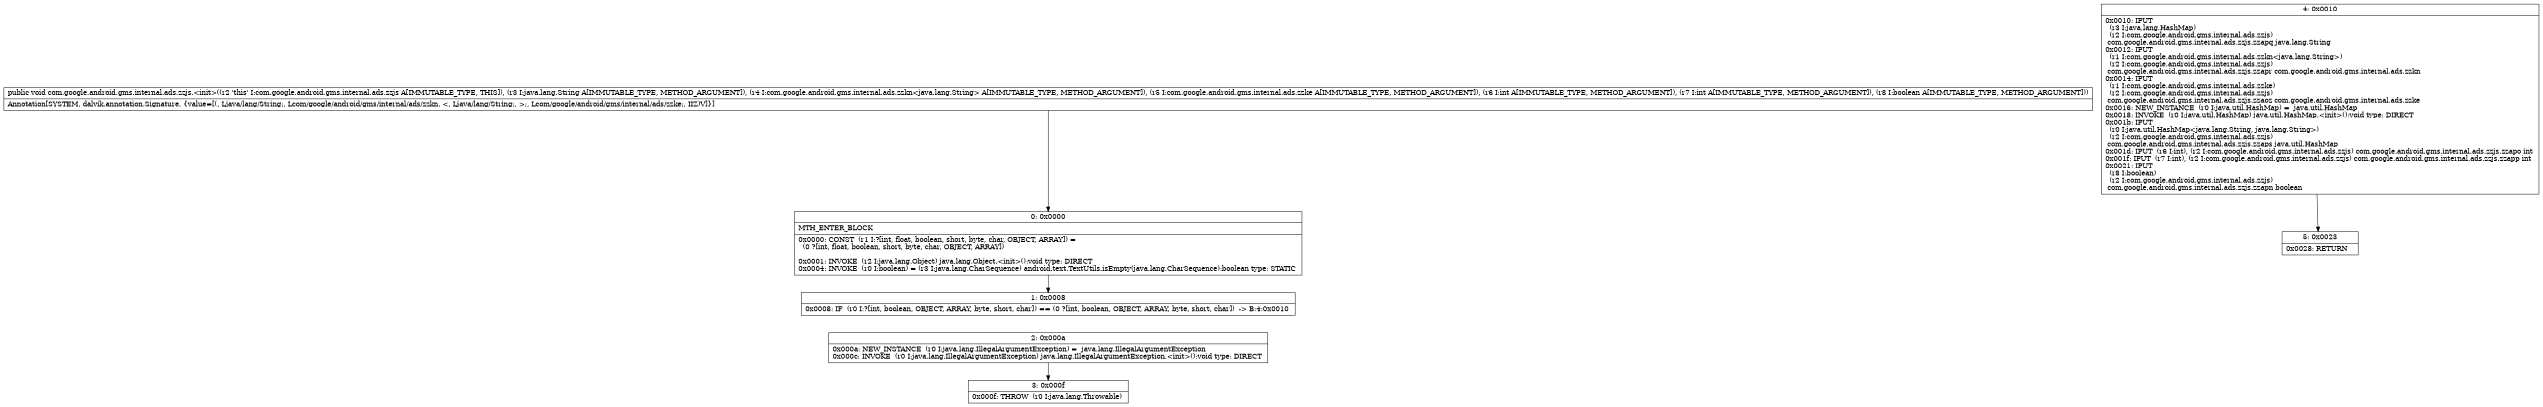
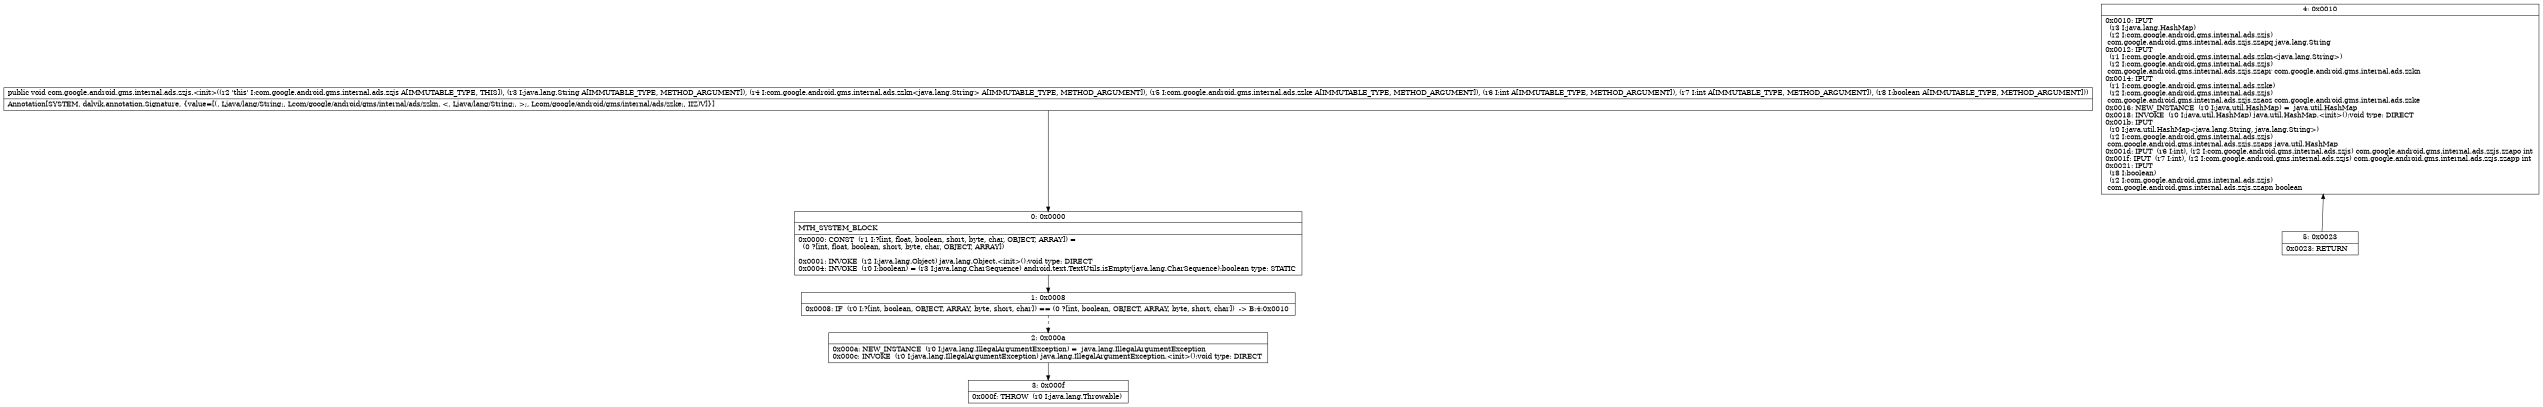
(2317, 210) -> (2323, 215)
(836, 228) -> (838, 228)
(2320, 249) -> (2320, 249)
none -> (1048, 322)
